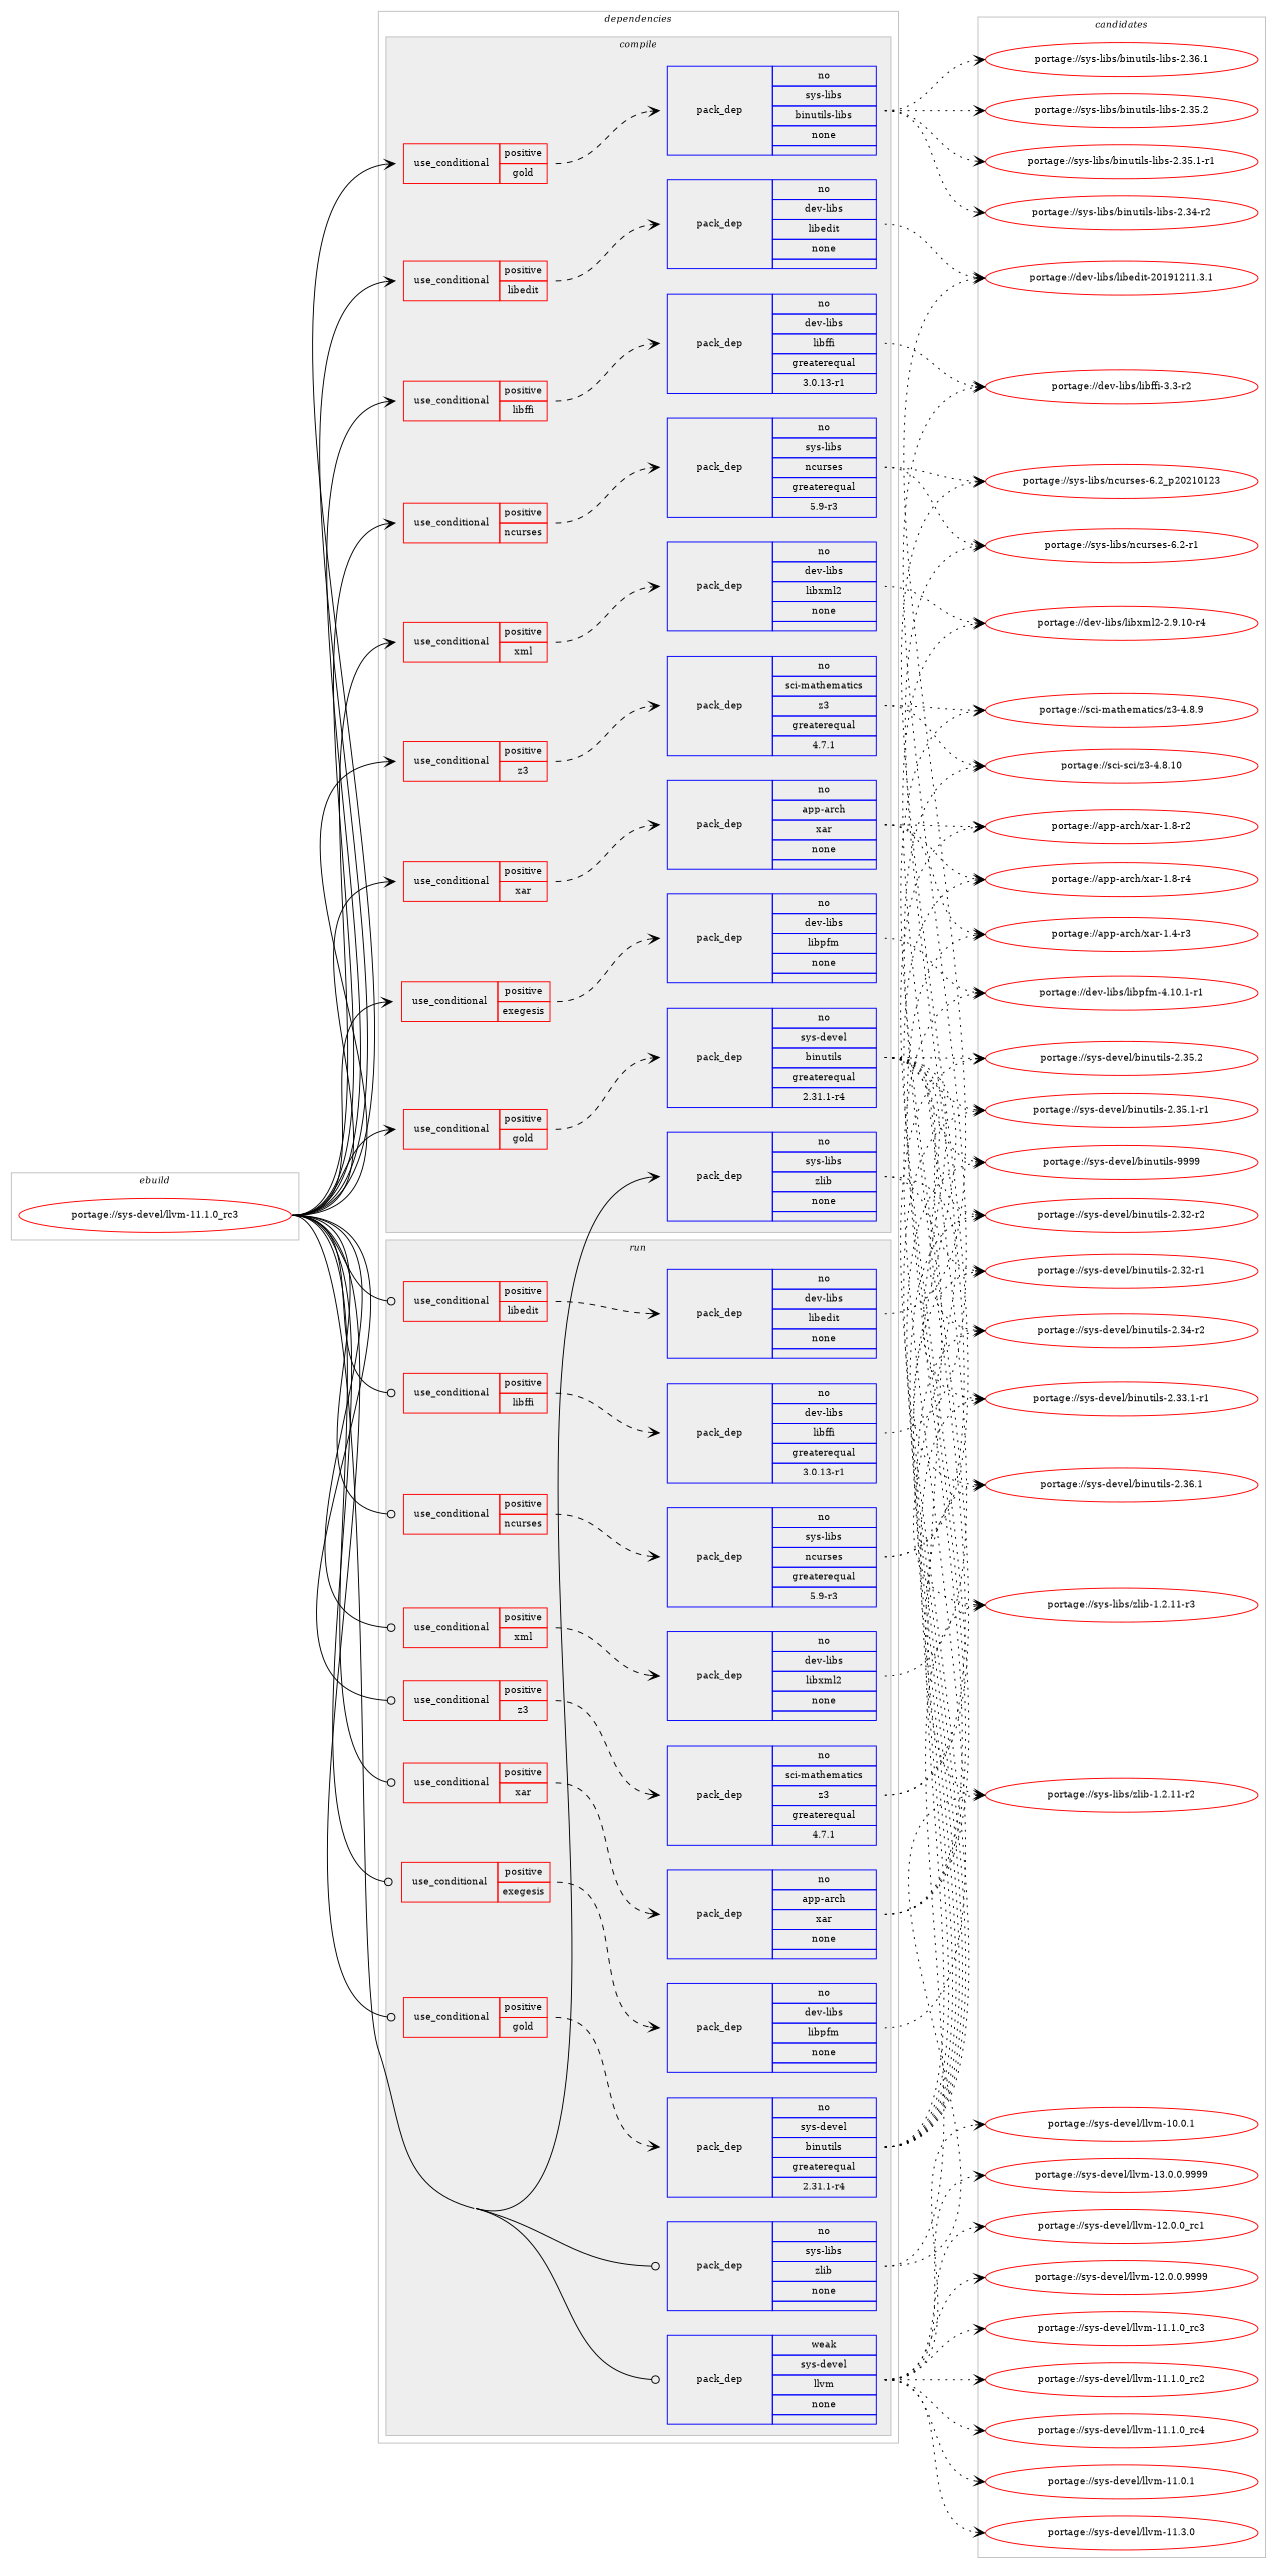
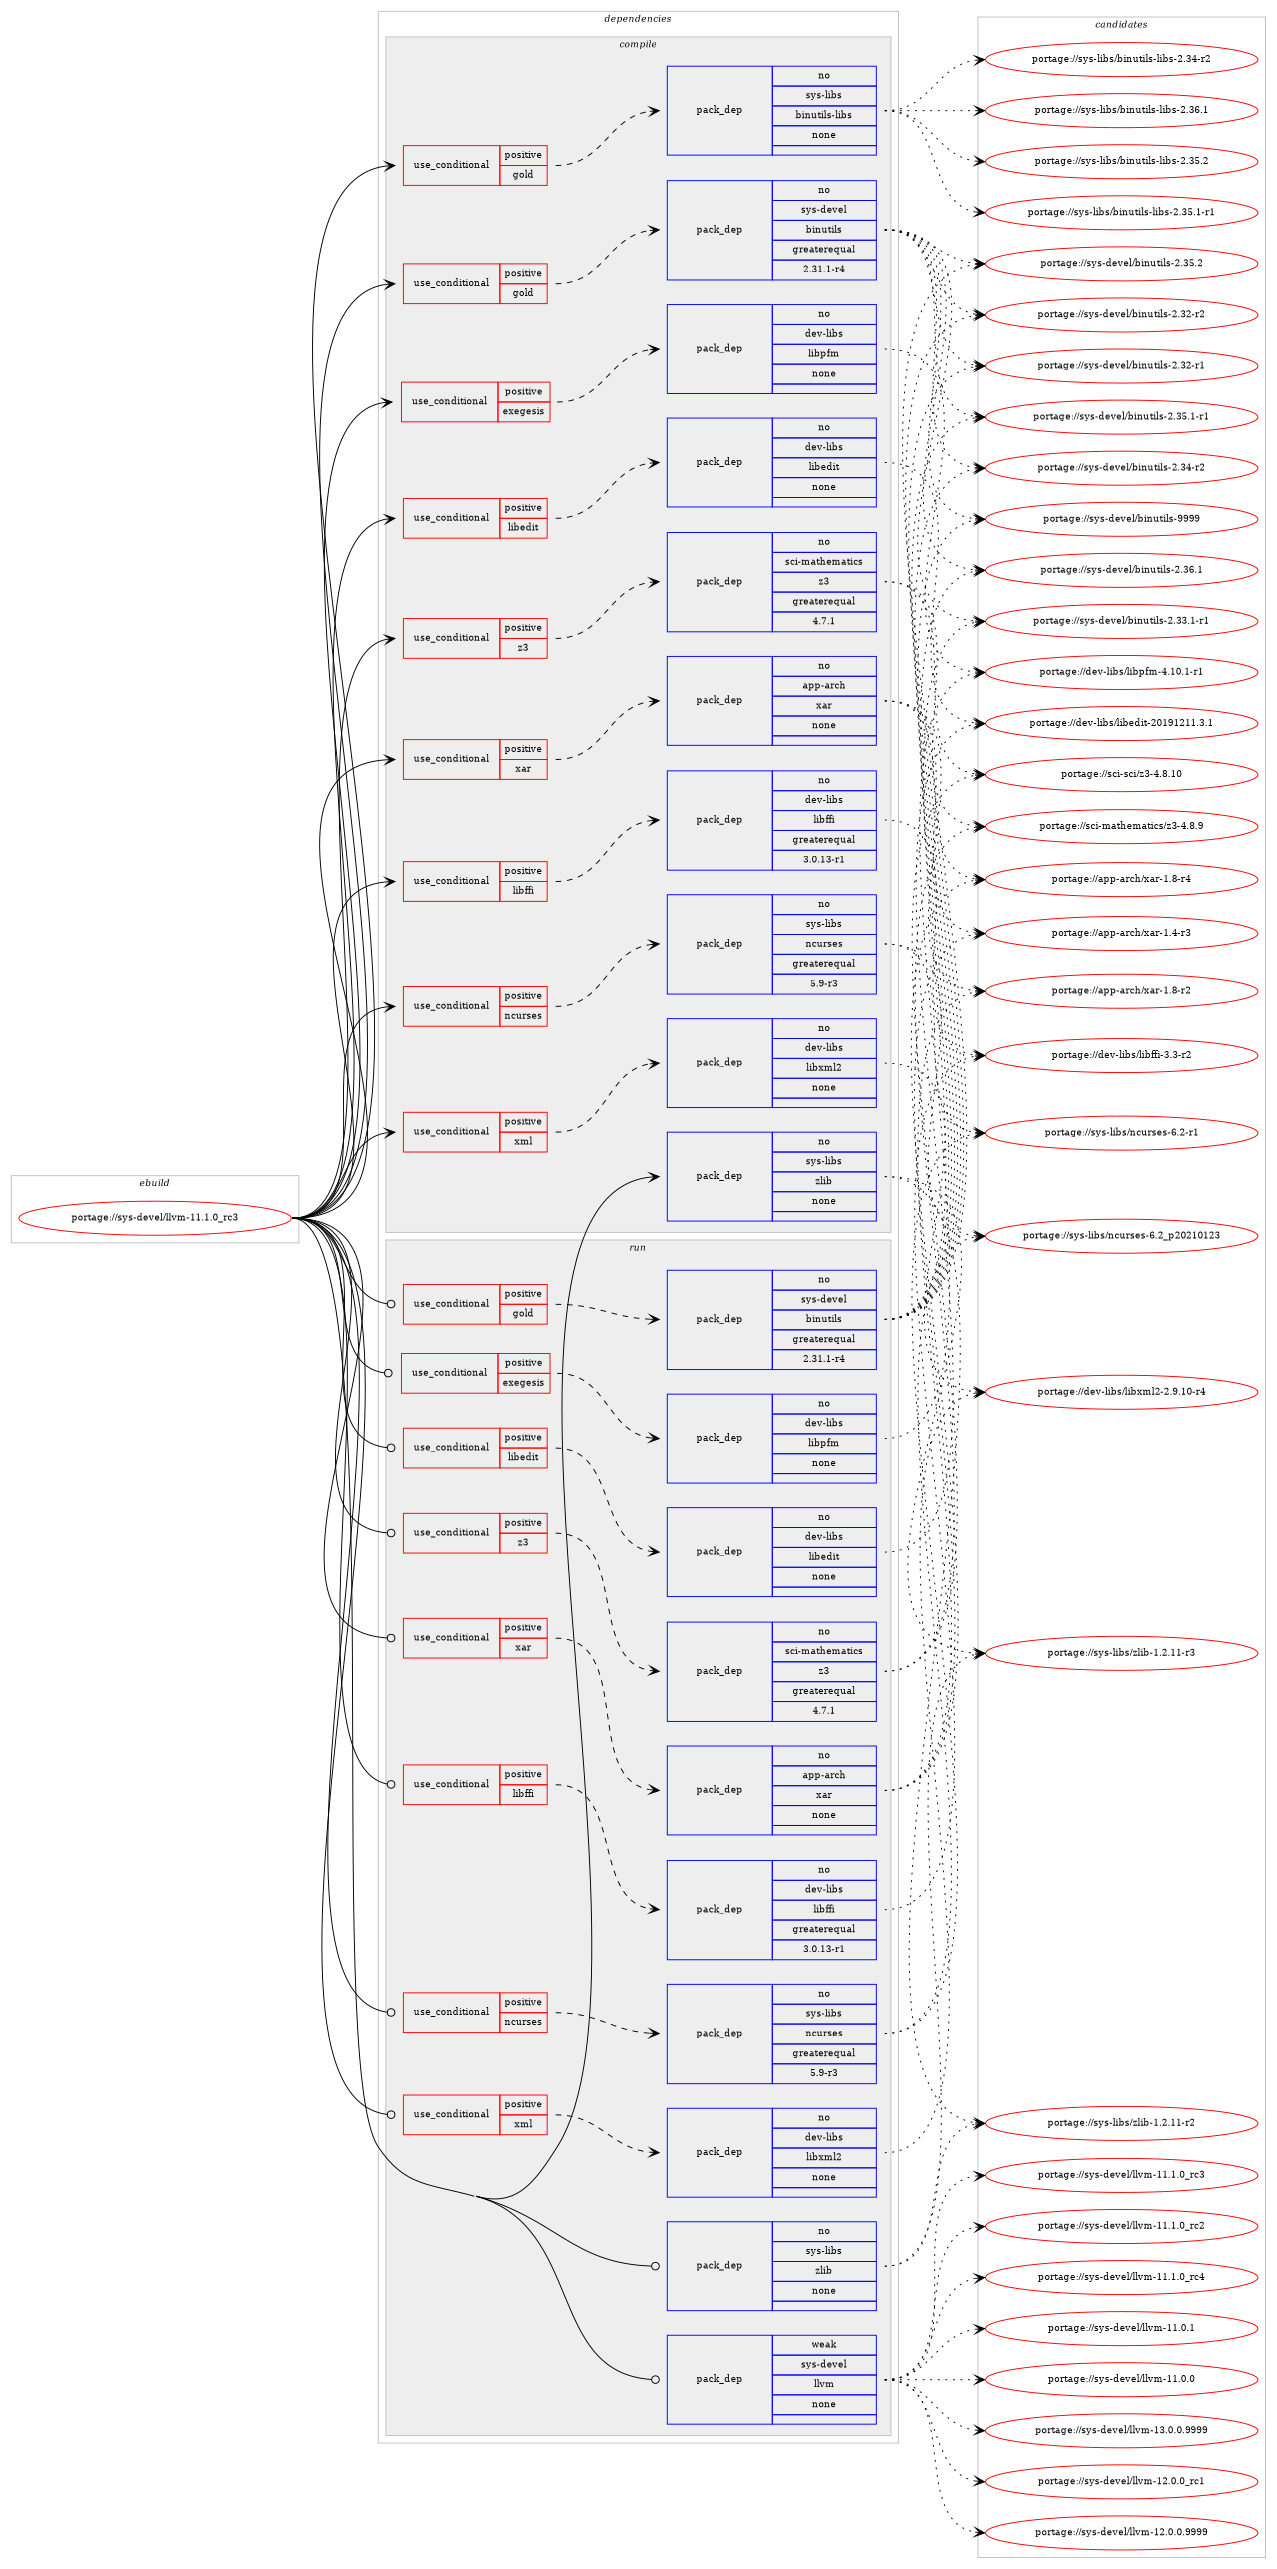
(1122, 2124) -> none
(1122, 2533) -> (1122, 2380)
